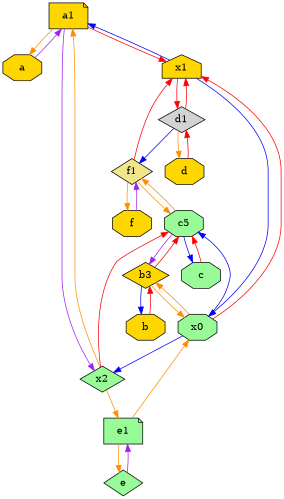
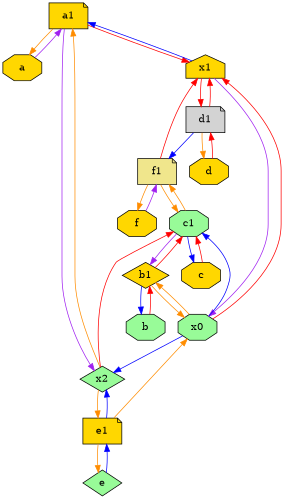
(182, 120) -> (205, 120)
(132, 172) -> (157, 172)
(268, 190) -> (268, 195)
(184, 223) -> (189, 223)
(146, 275) -> (146, 275)
(201, 275) -> (201, 275)
(146, 327) -> (146, 327)
none -> (107, 408)
(123, 431) -> (102, 431)
(128, 462) -> (107, 462)
